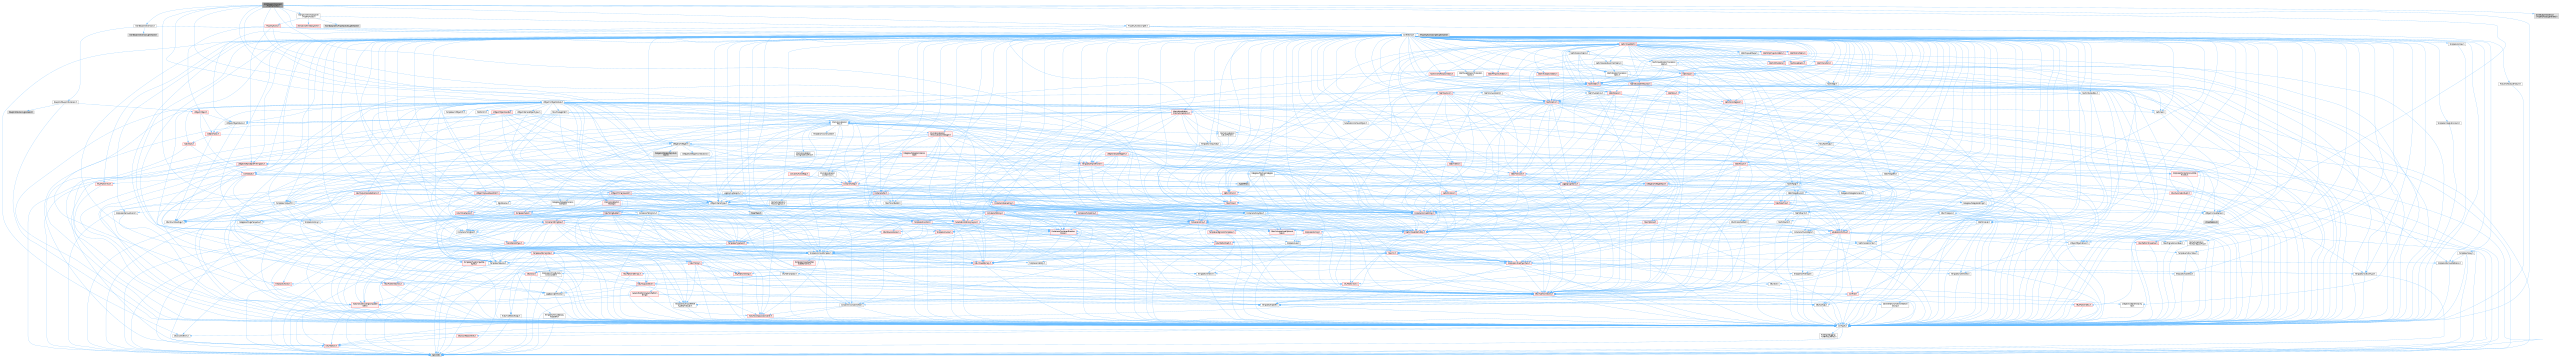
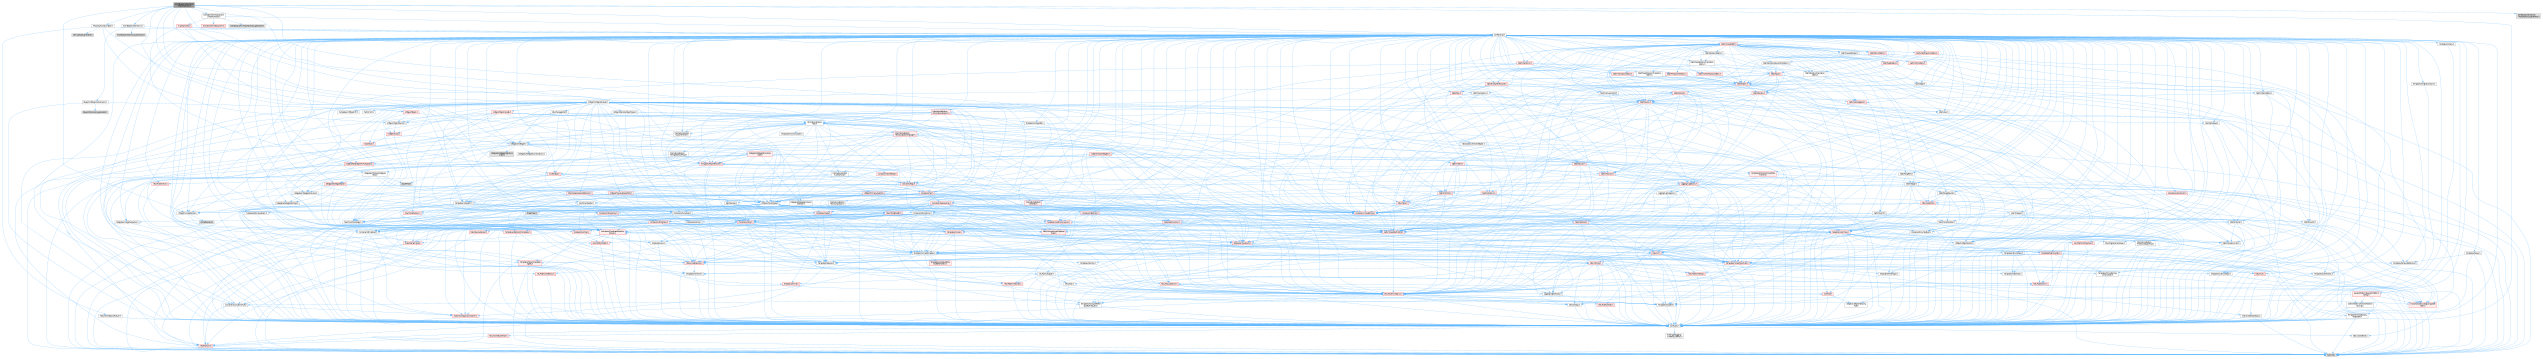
(1434, 35) -> (83, 35)
(188, 46) -> (2489, 44)
